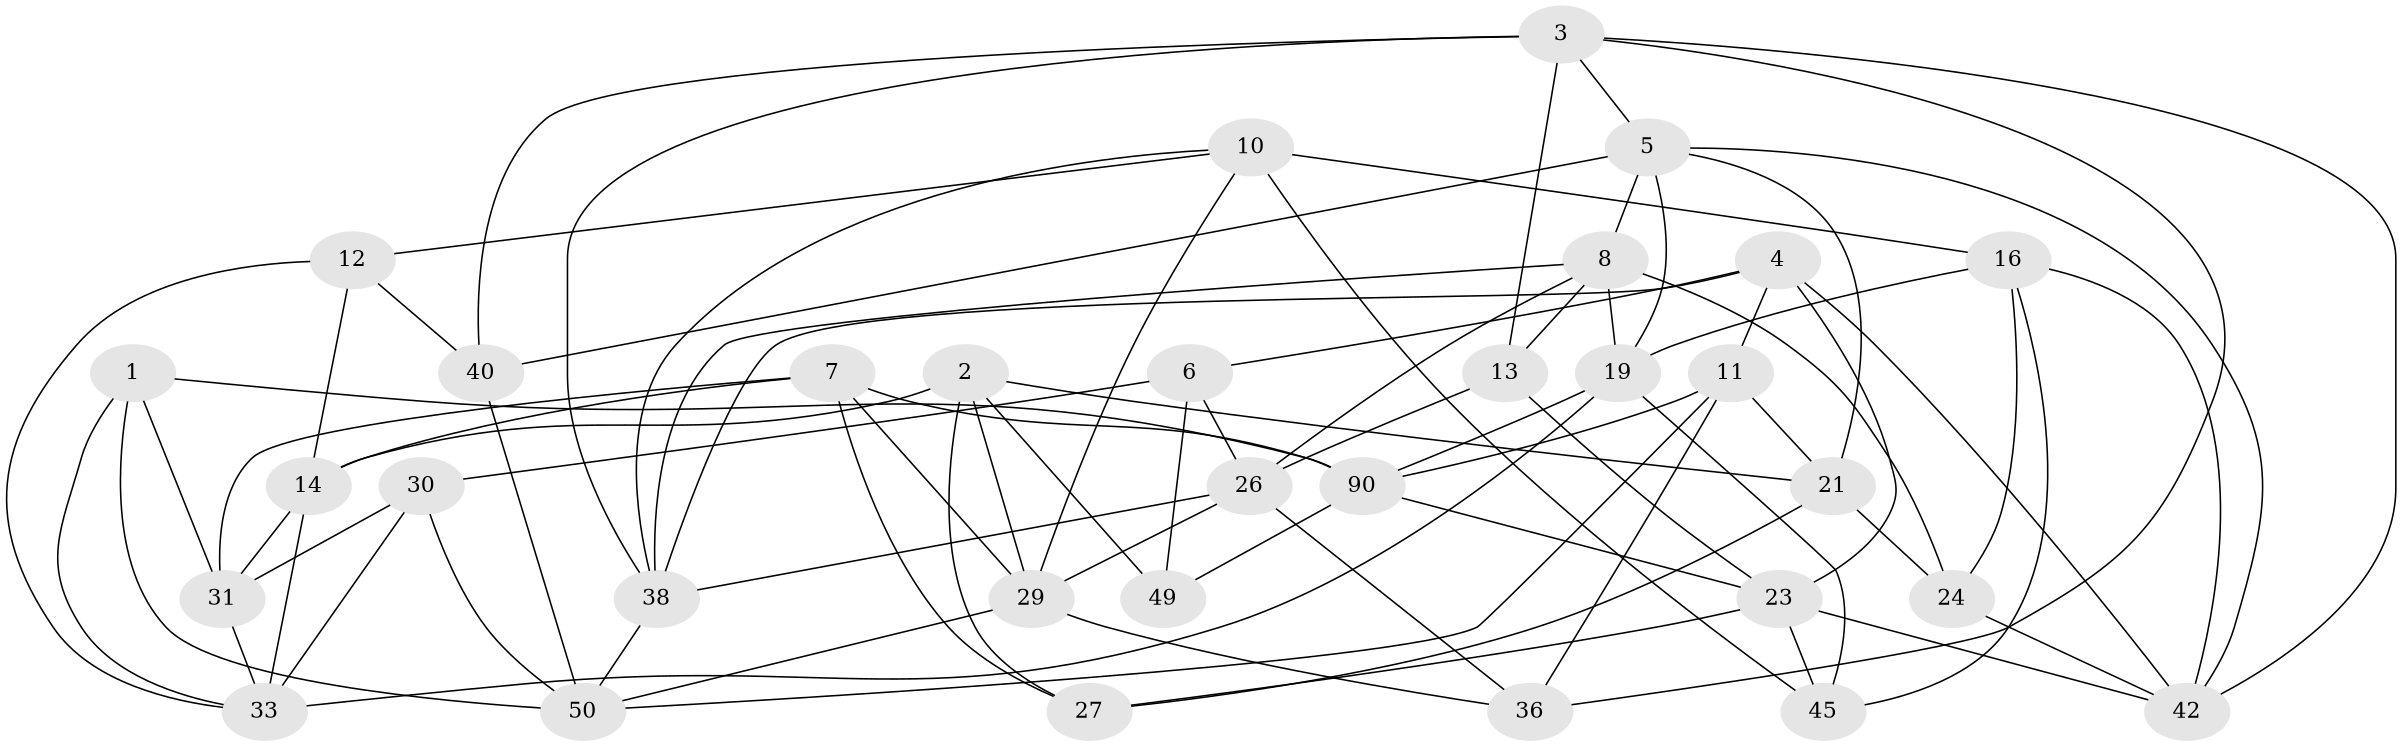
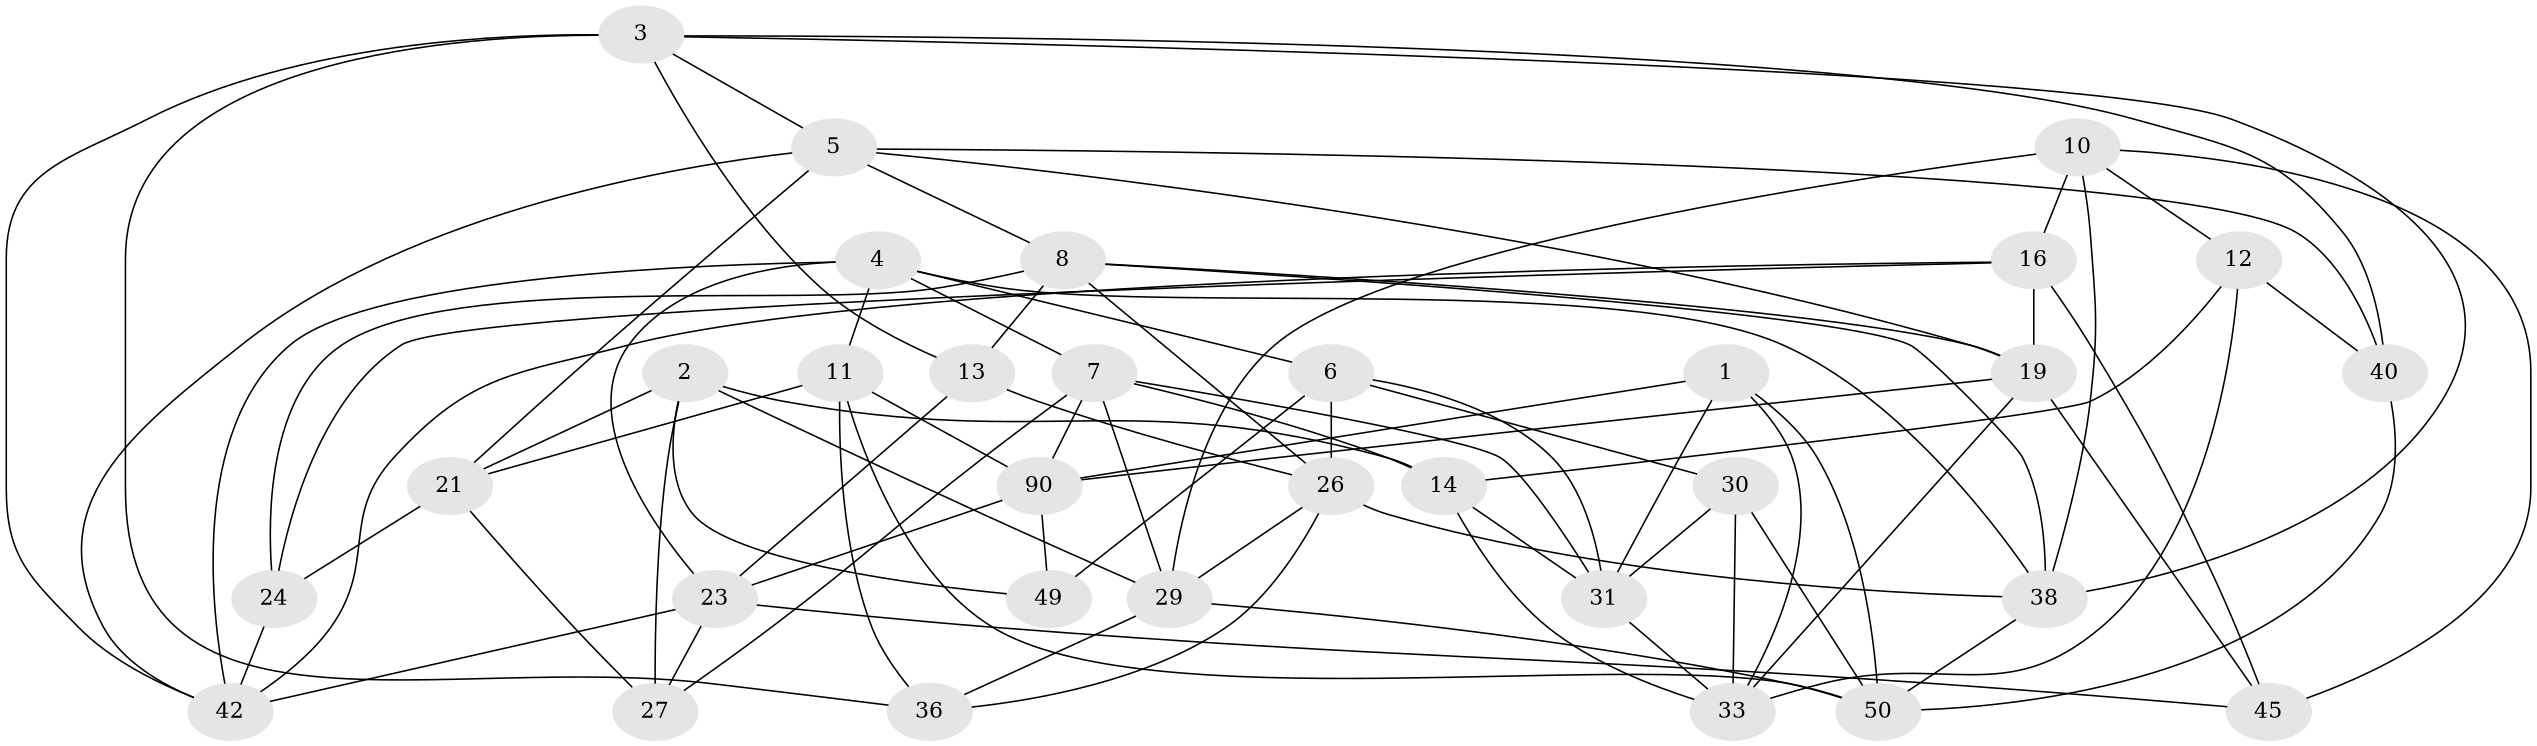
none -> (986, 317)
none -> (1530, 439)
